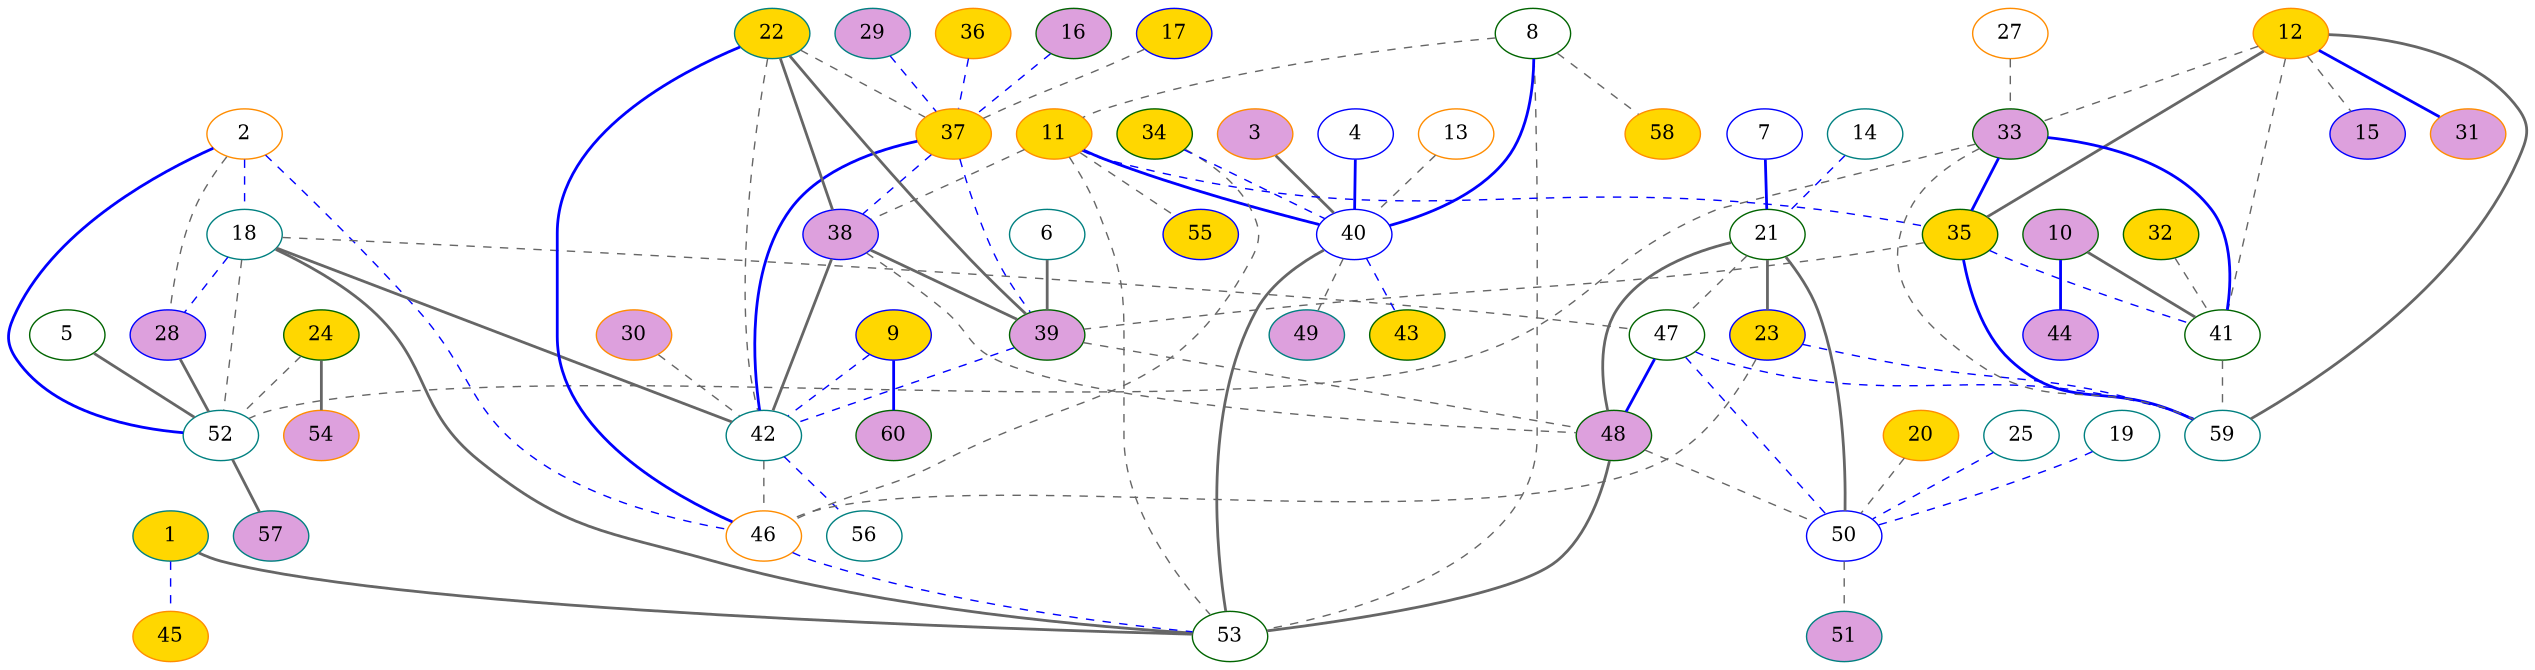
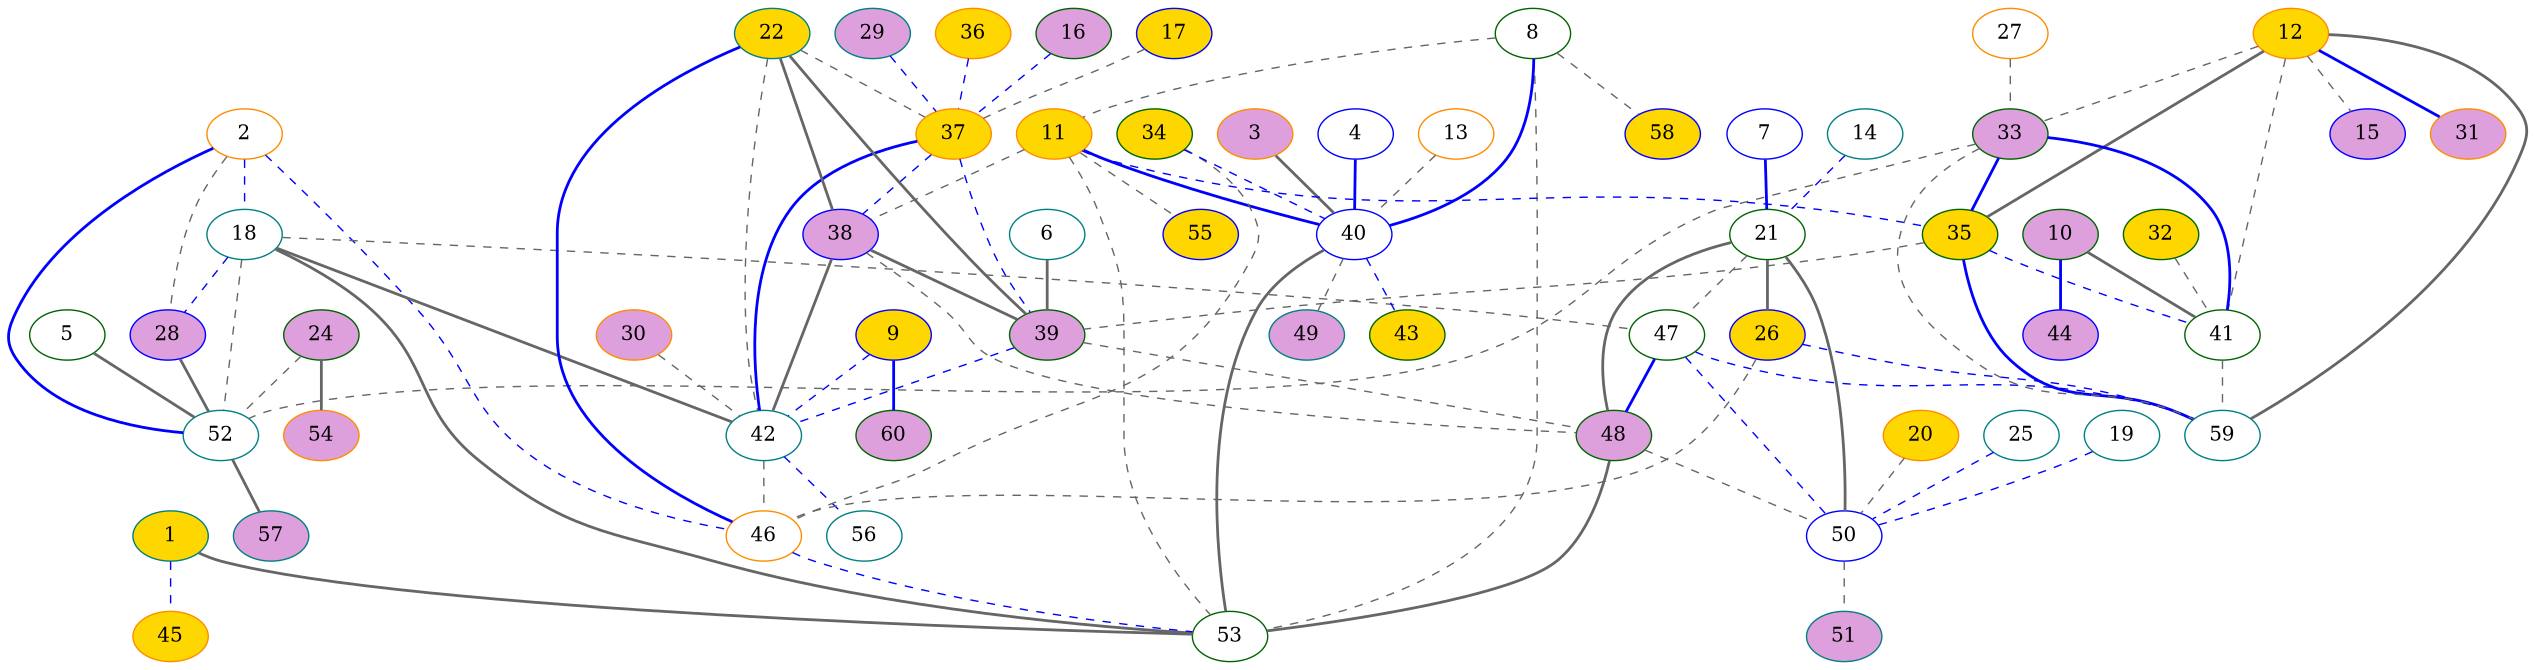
(1663, 134) -> (1663, 134)
(321, 335) -> (321, 335)
(1767, 335) -> (1767, 335)
